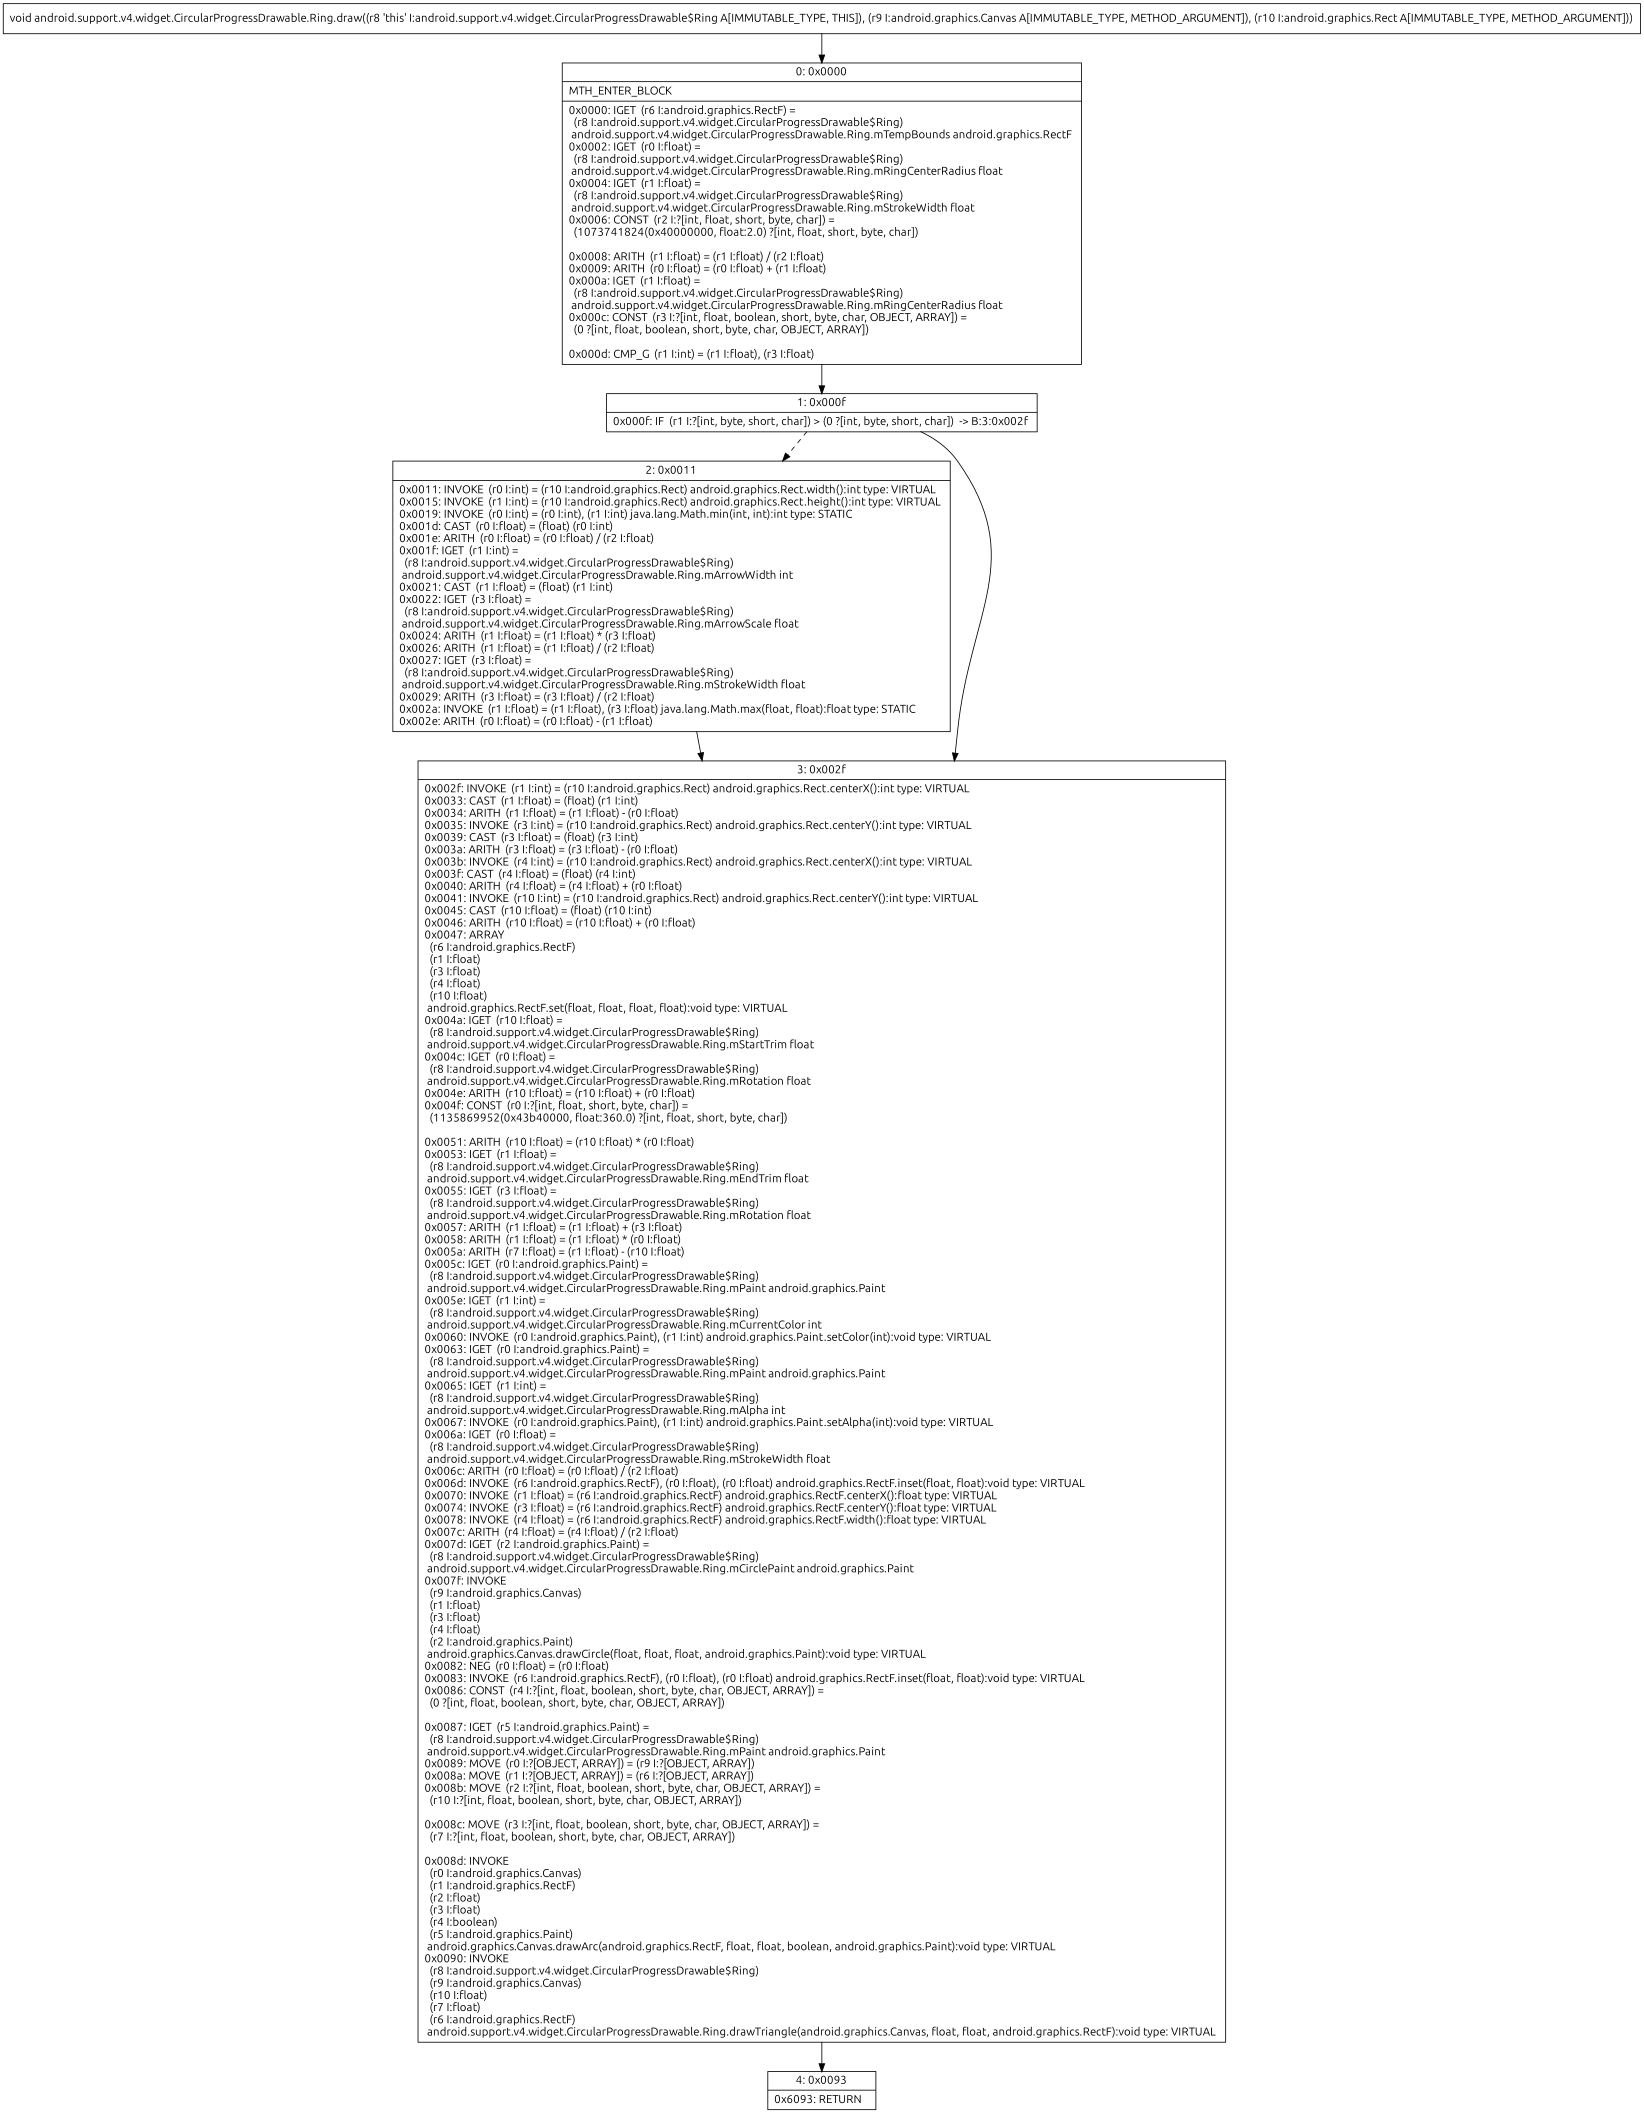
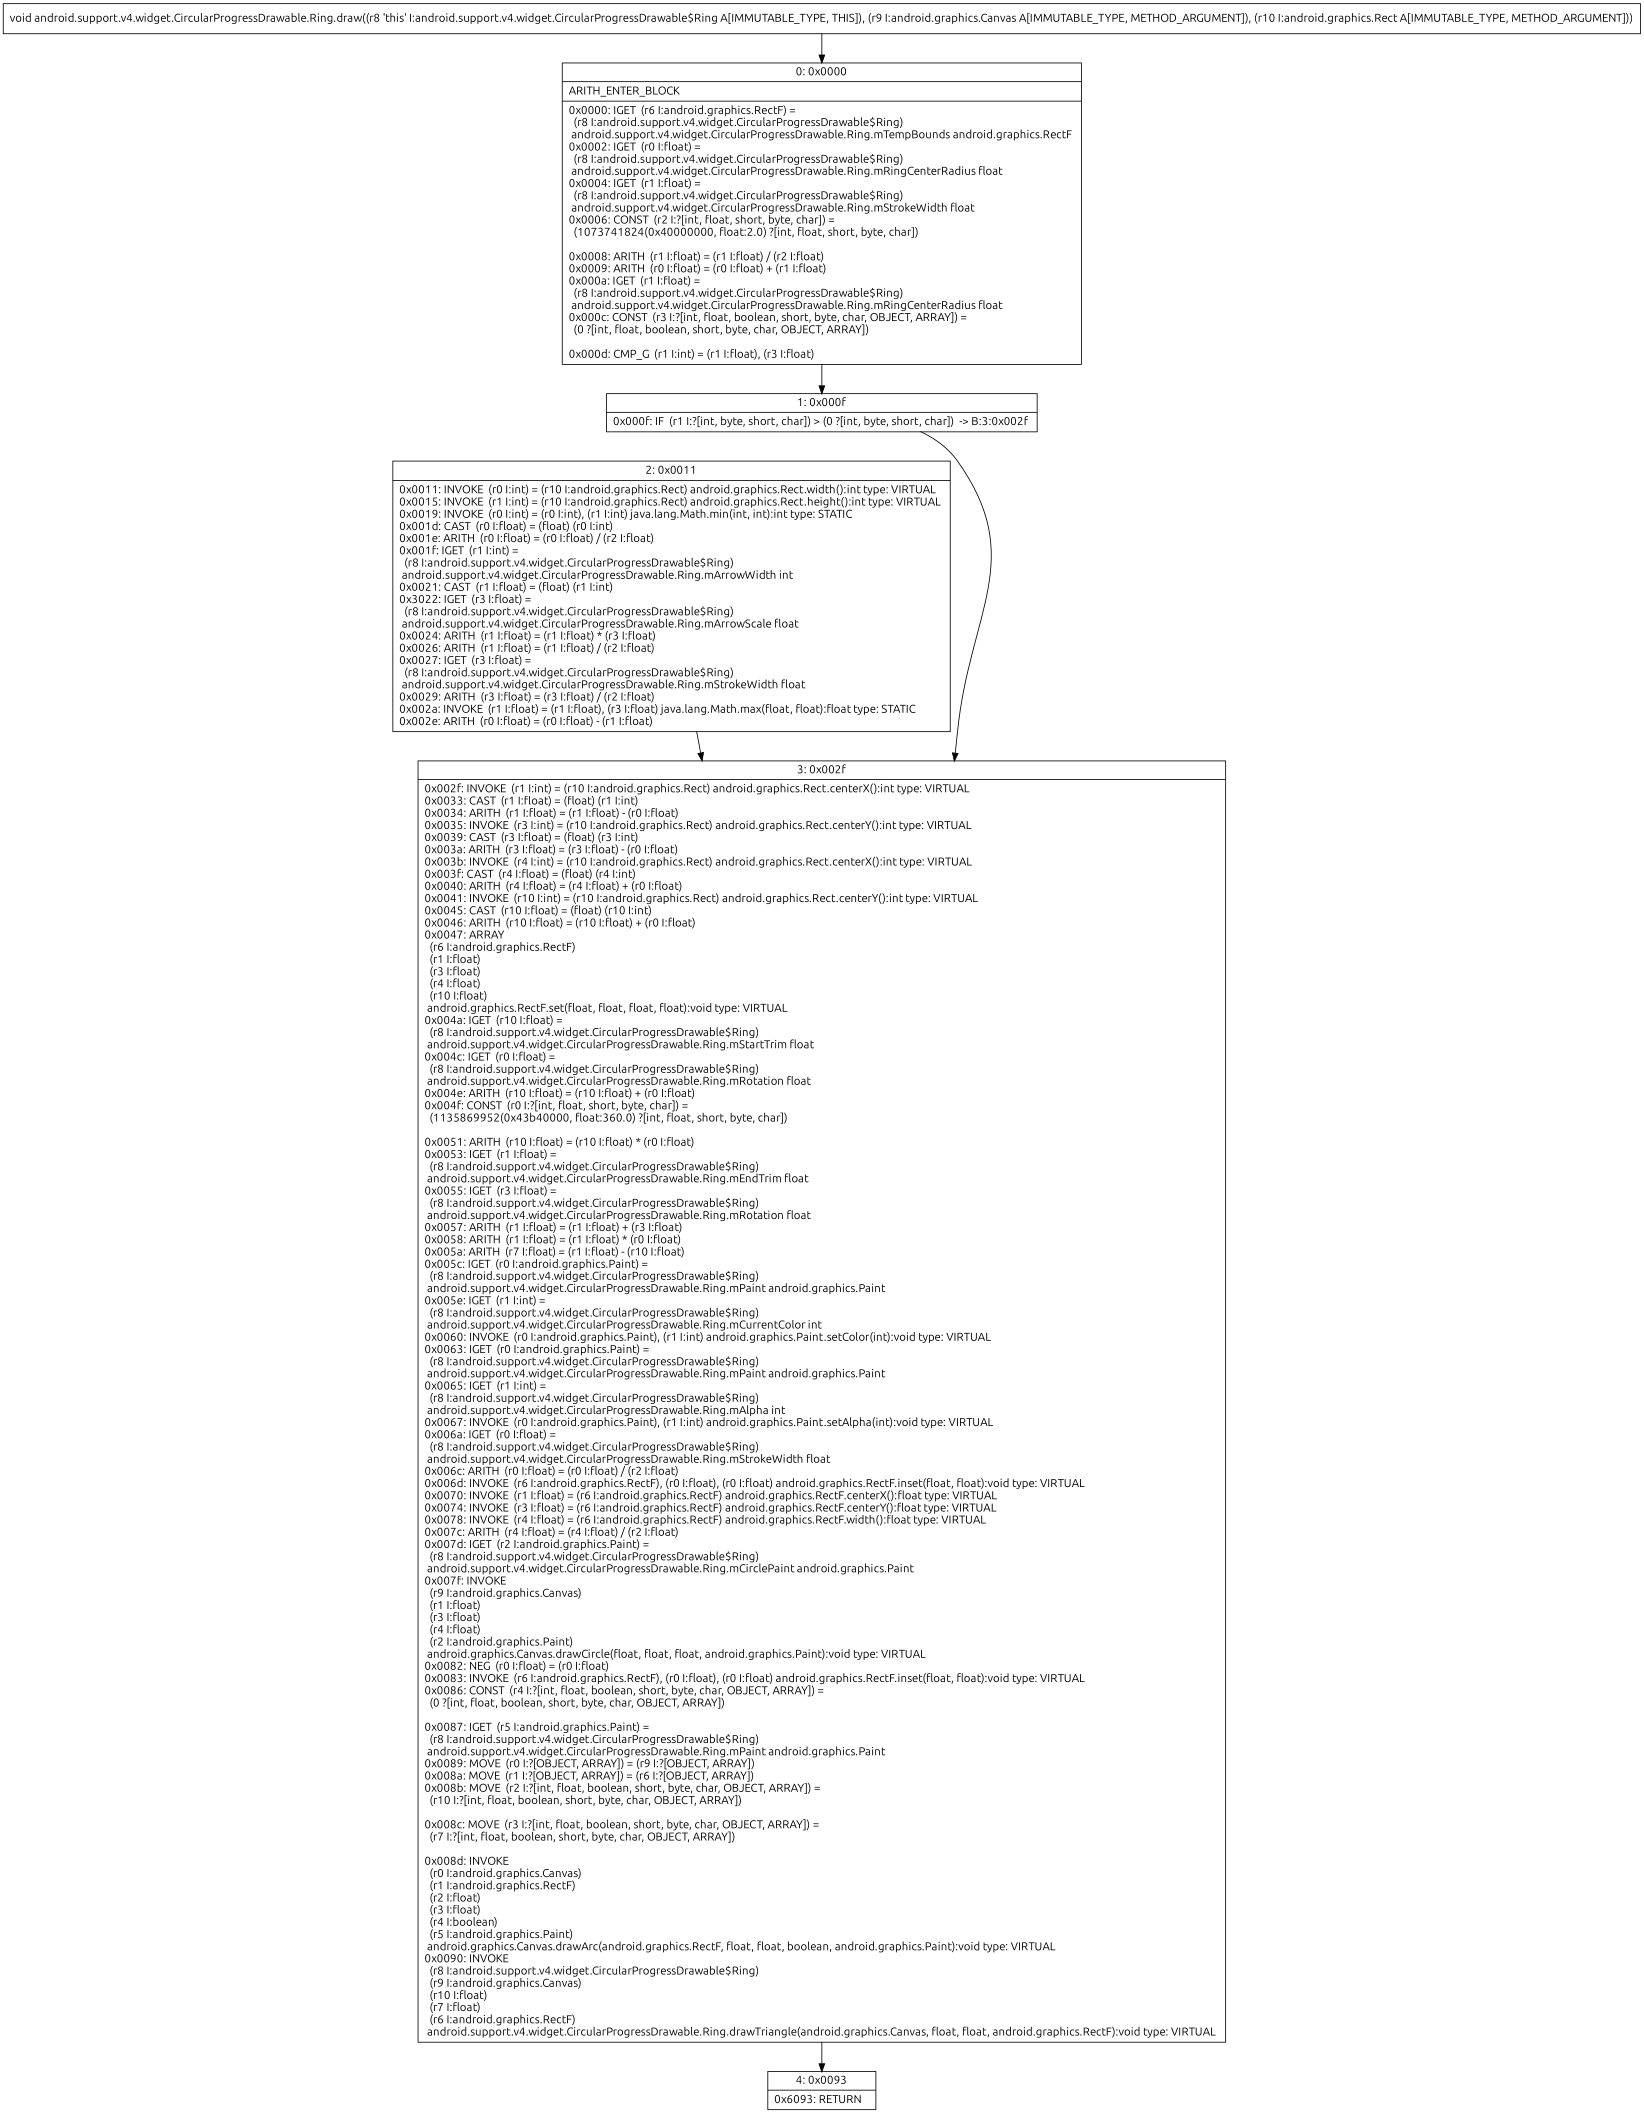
(620, 91) -> (624, 91)
(797, 443) -> none
(467, 600) -> (467, 600)
